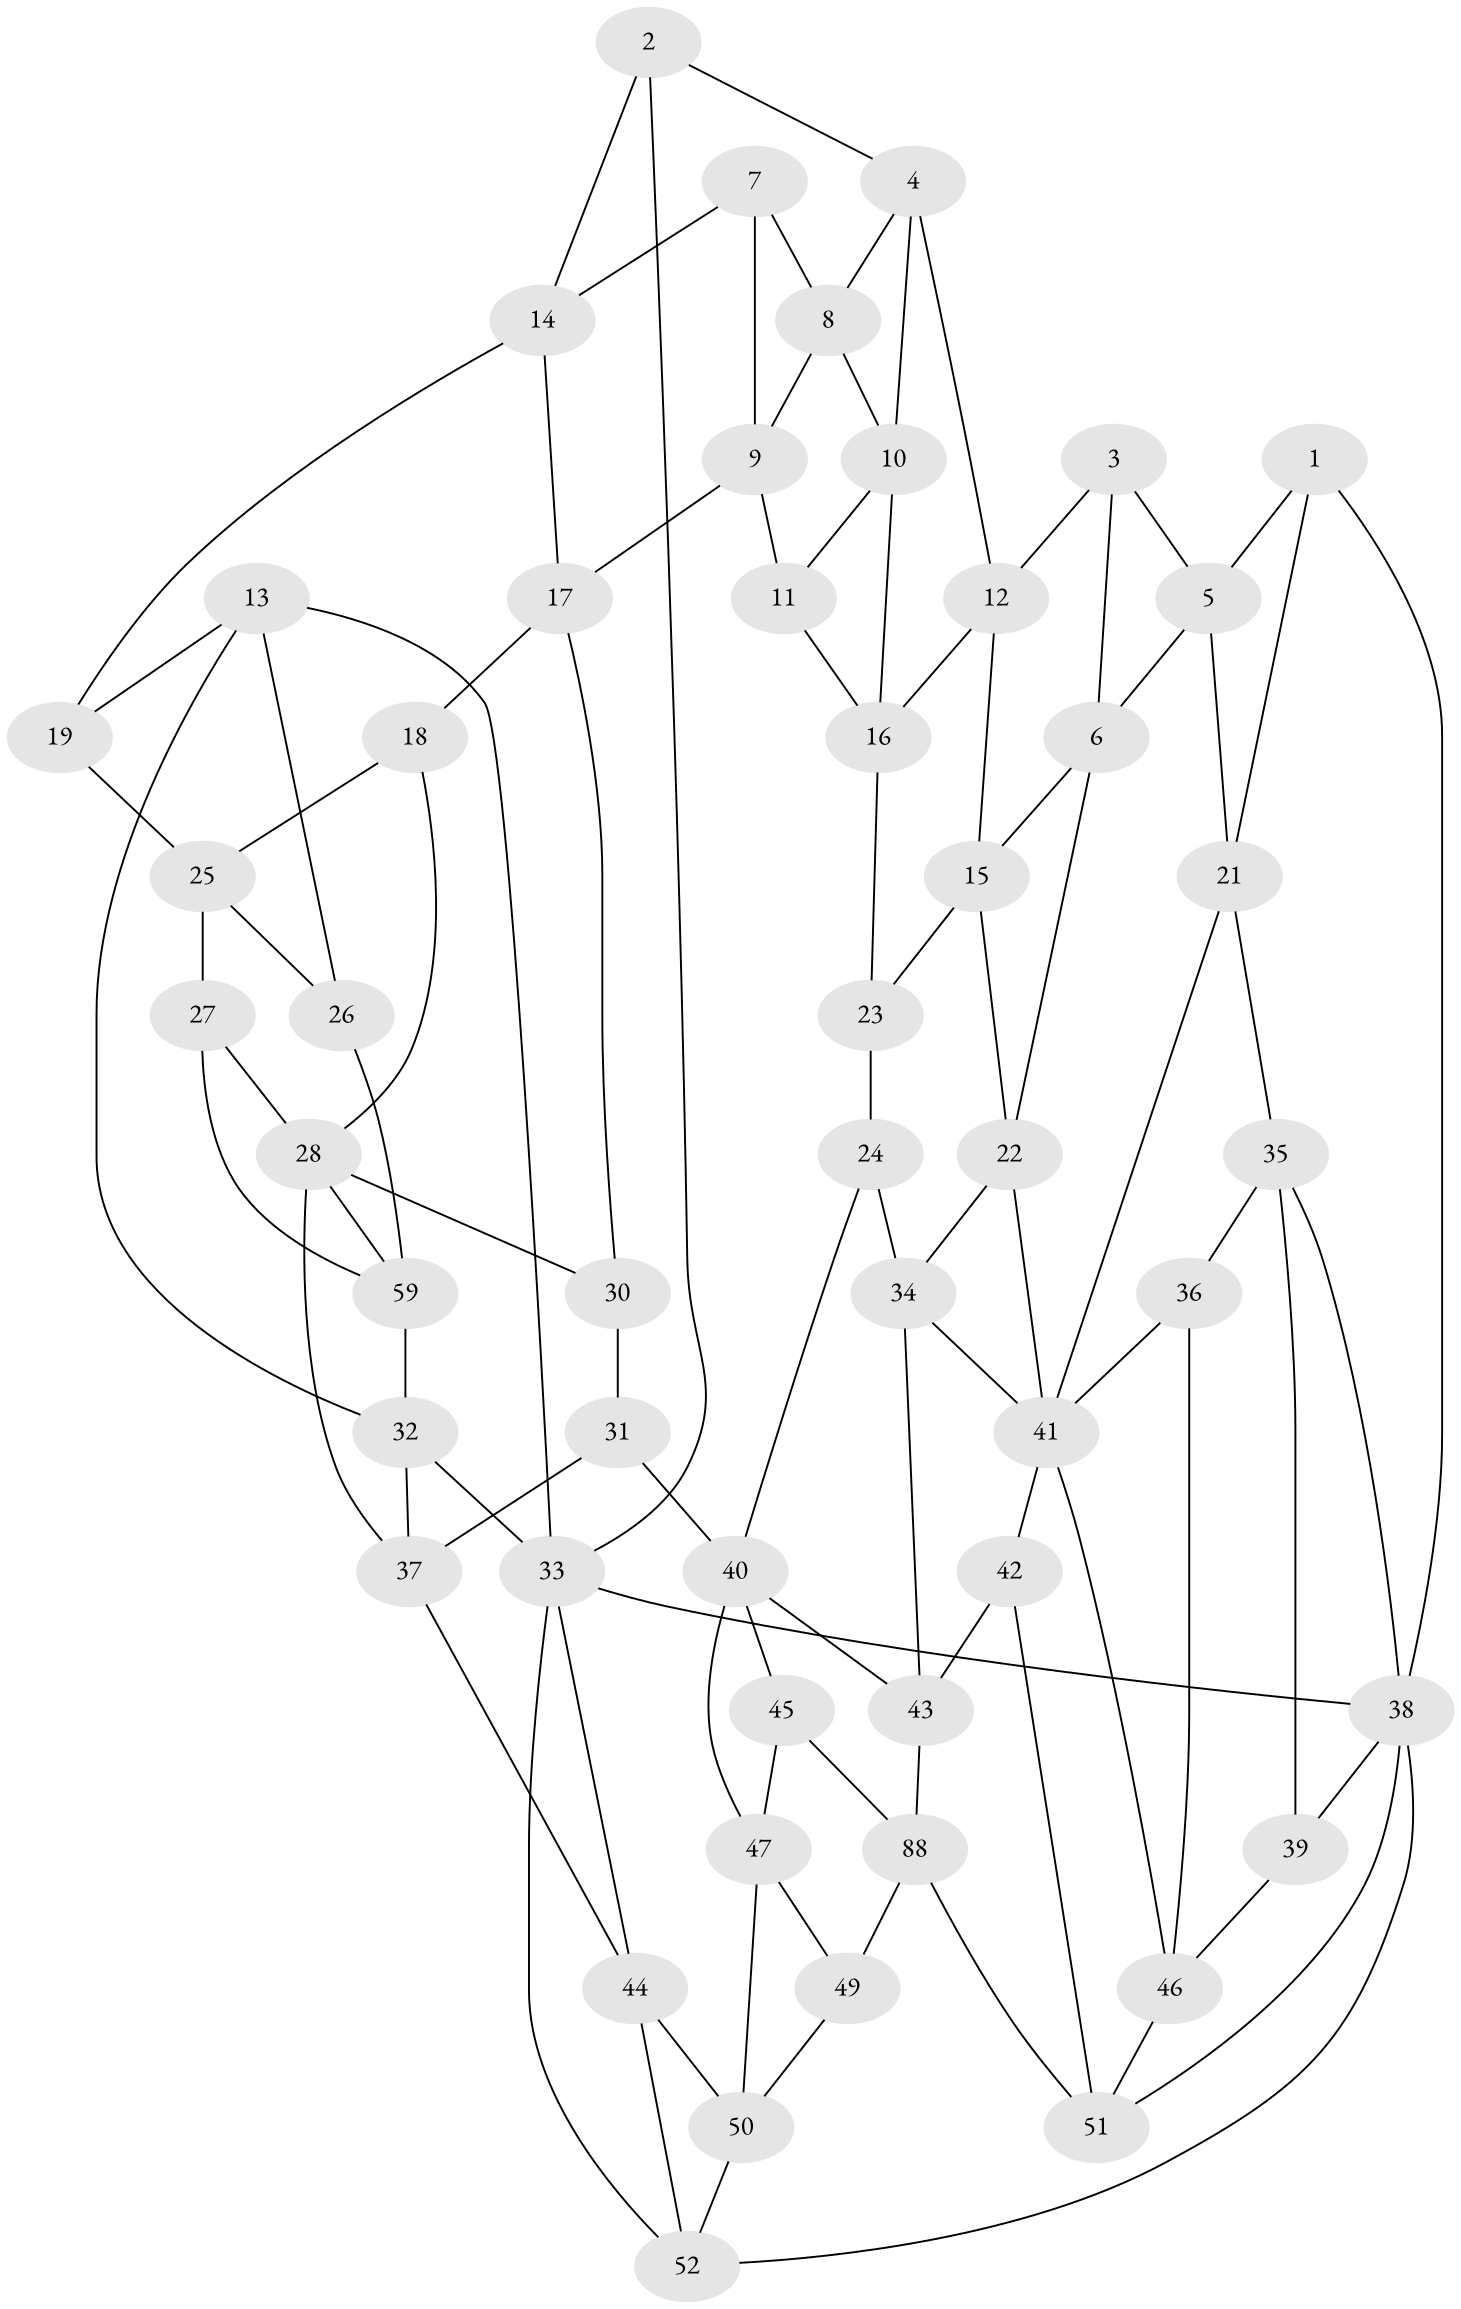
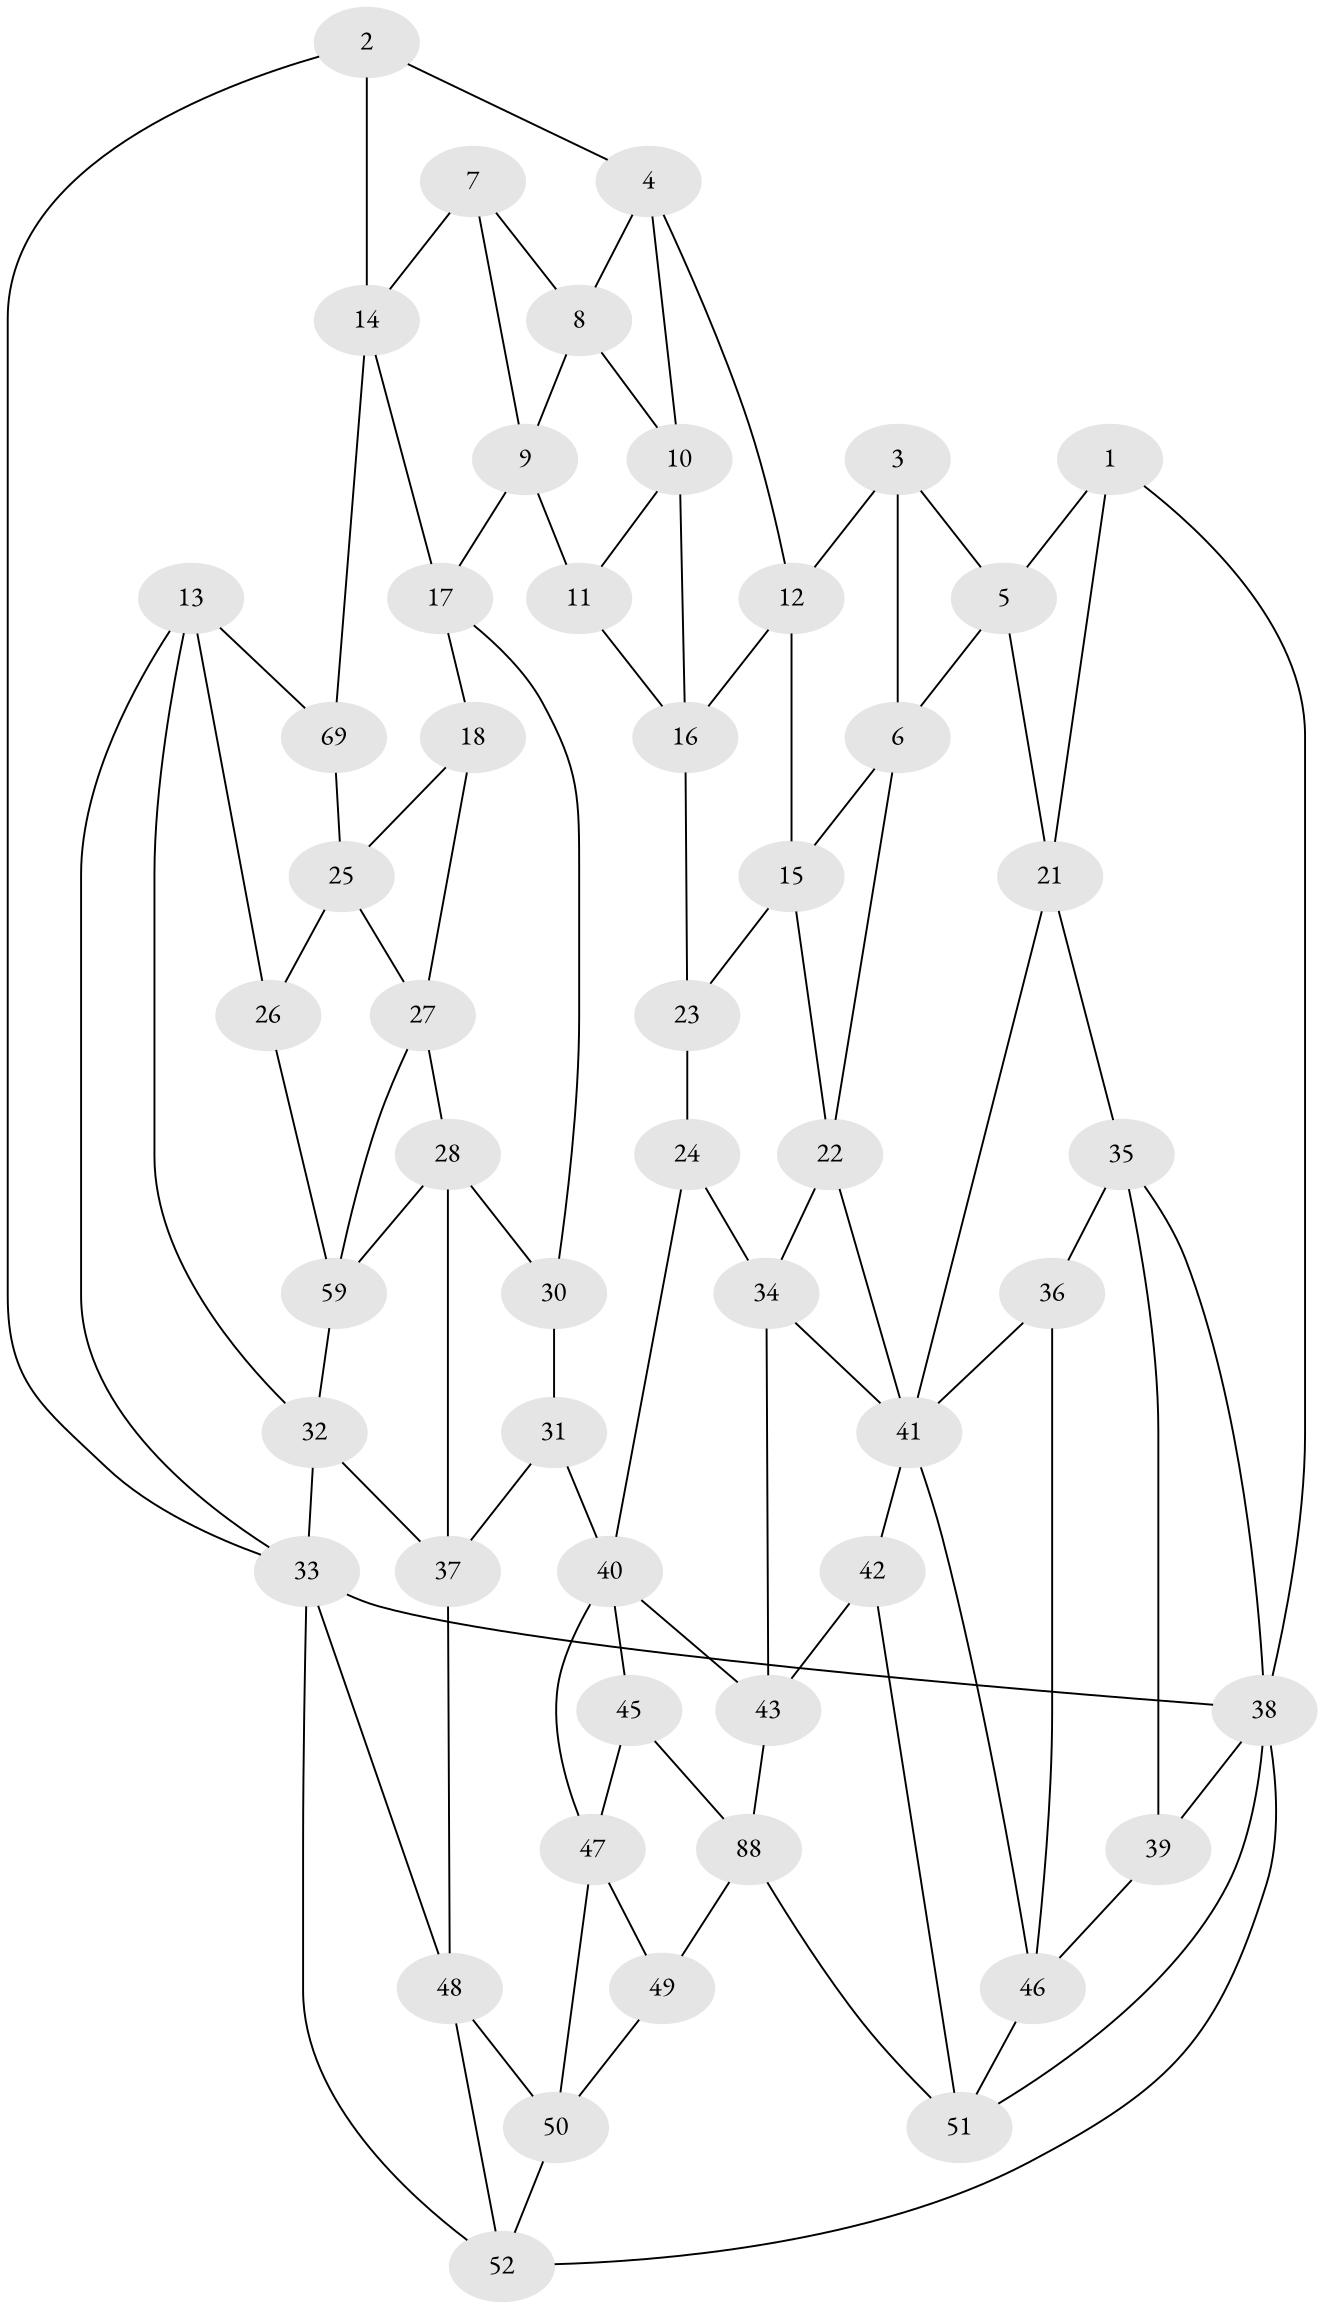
(60, 737) -> (334, 737)
(432, 964) -> (448, 876)
(635, 1988) -> (450, 1988)
